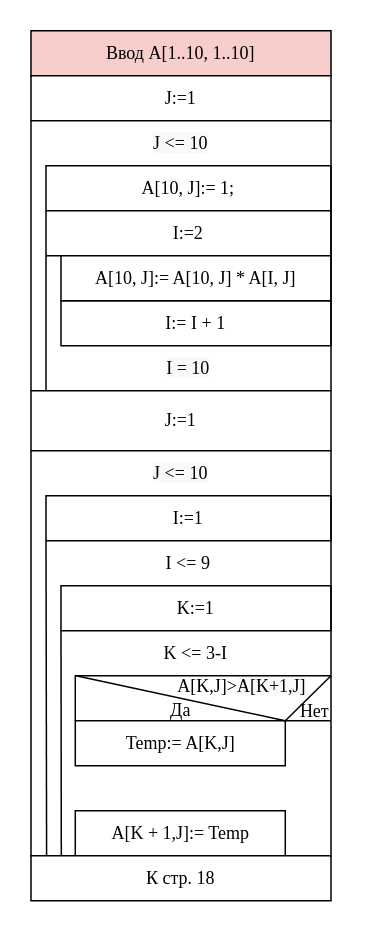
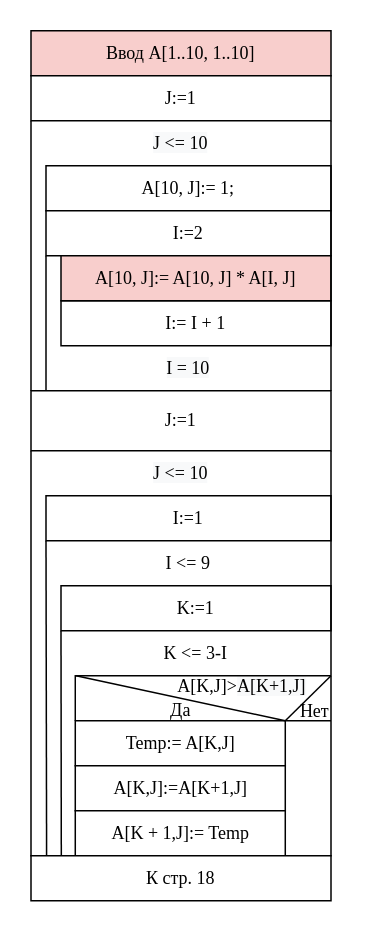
(196, 278) -> (196, 278)
none -> (180, 788)
